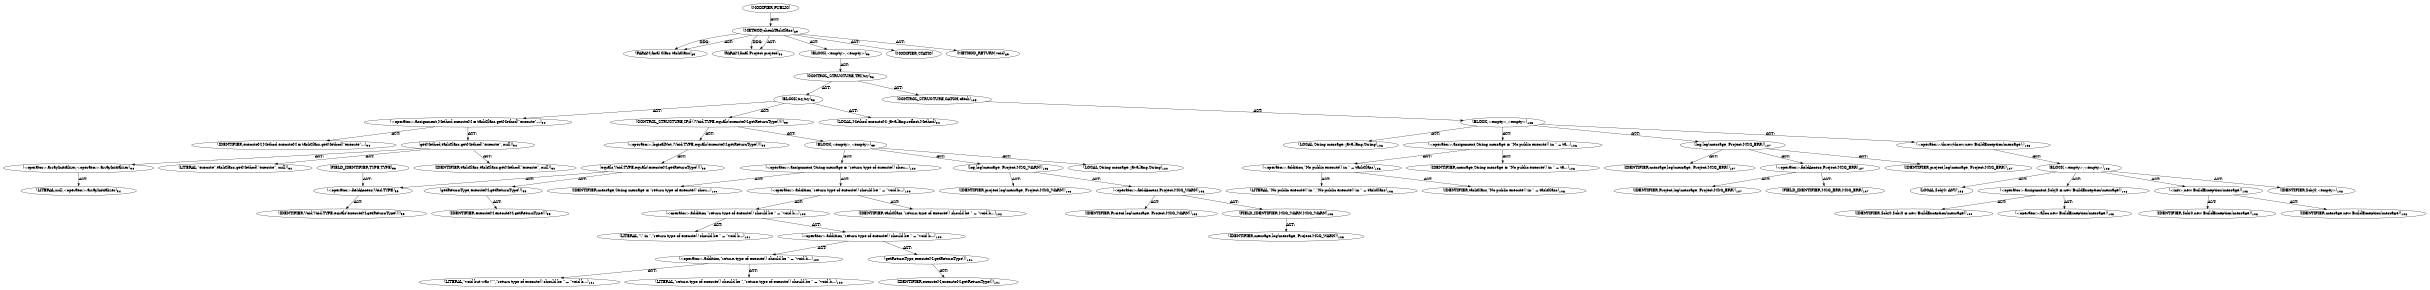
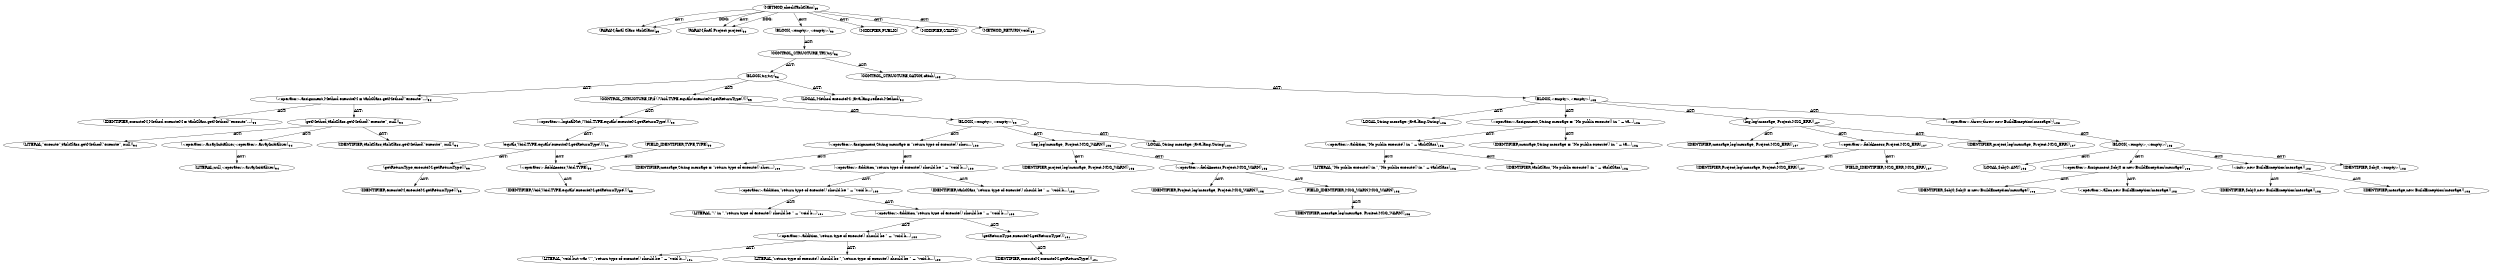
(771, 18) -> (834, 19)
